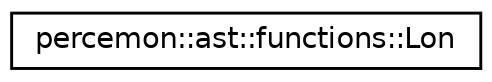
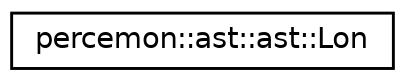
(246, 41) -> (203, 41)
